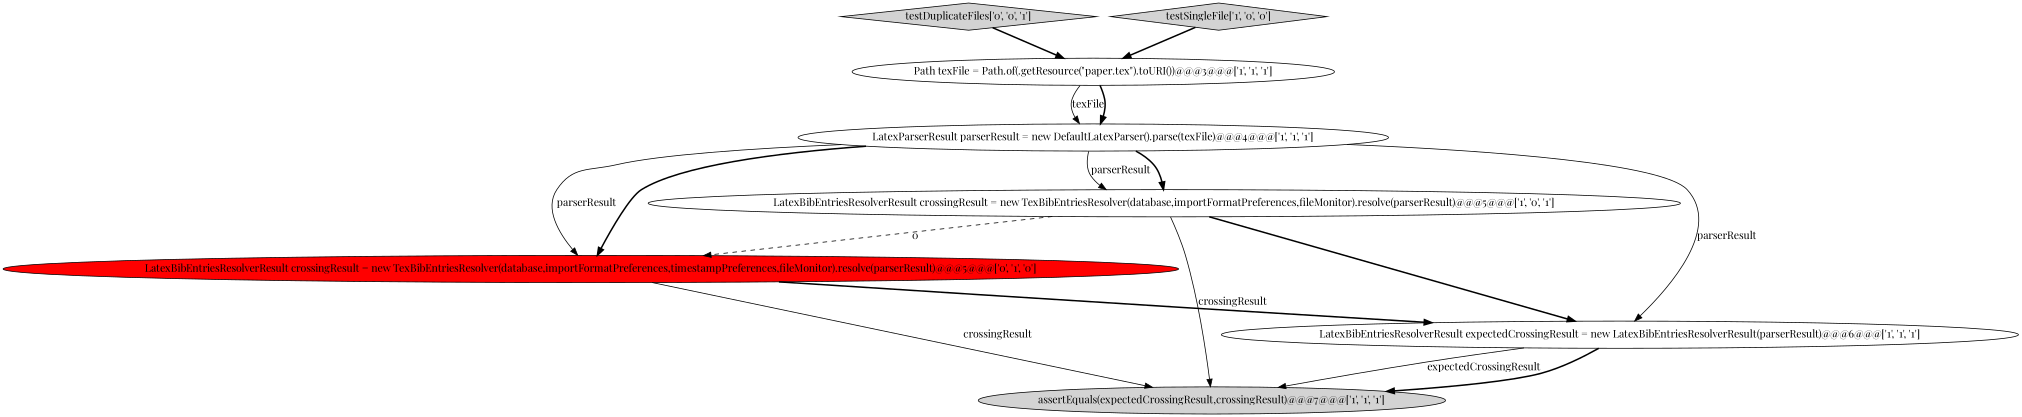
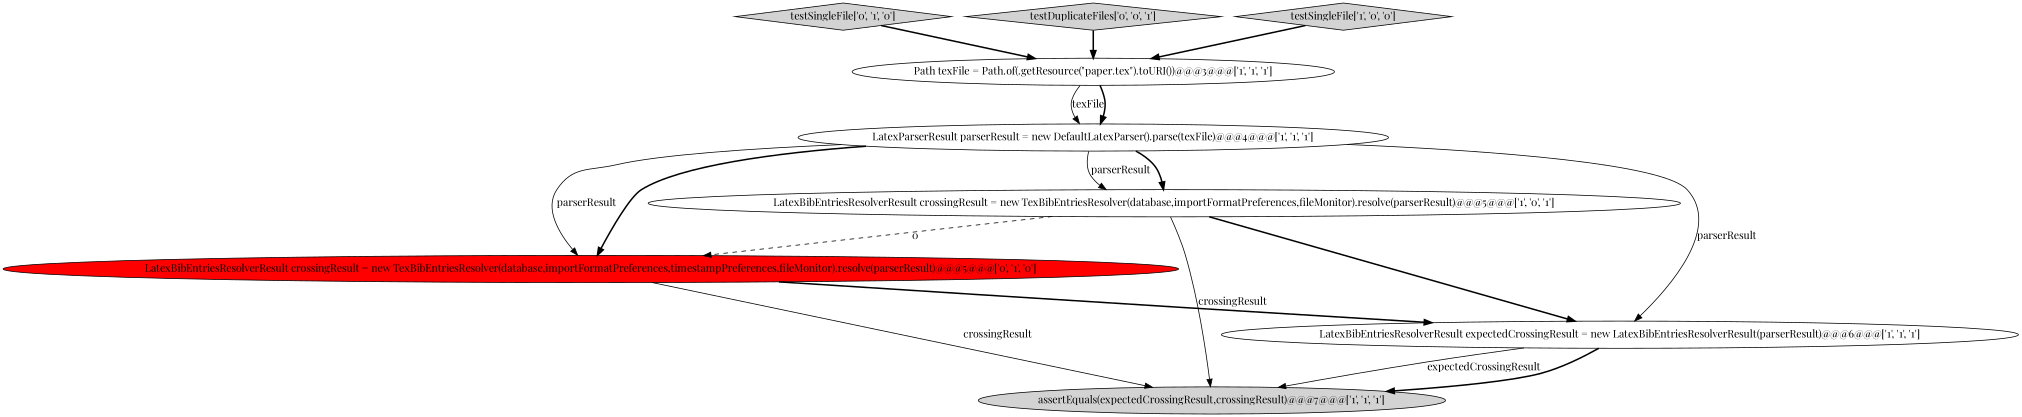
none -> (843, 17)
